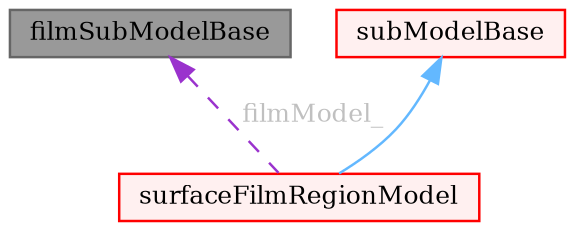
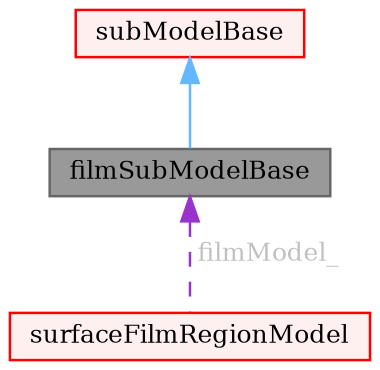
(392, 134) -> (190, 116)
